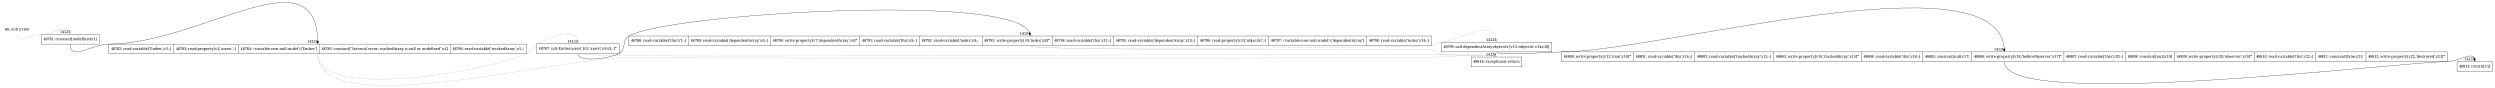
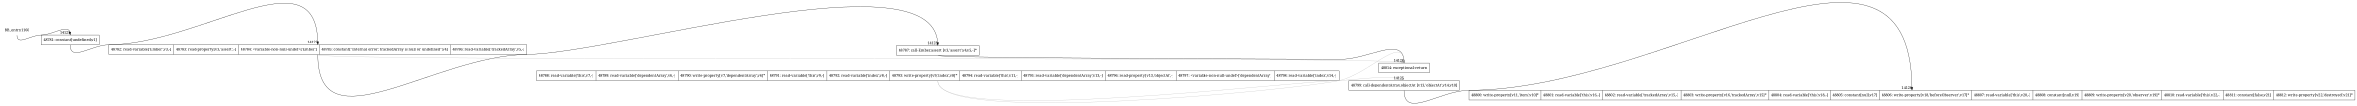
(798, 13) -> none
(43, 34) -> (43, 35)
(1036, 55) -> (1174, 59)
(2475, 66) -> none
(449, 73) -> (620, 41)
